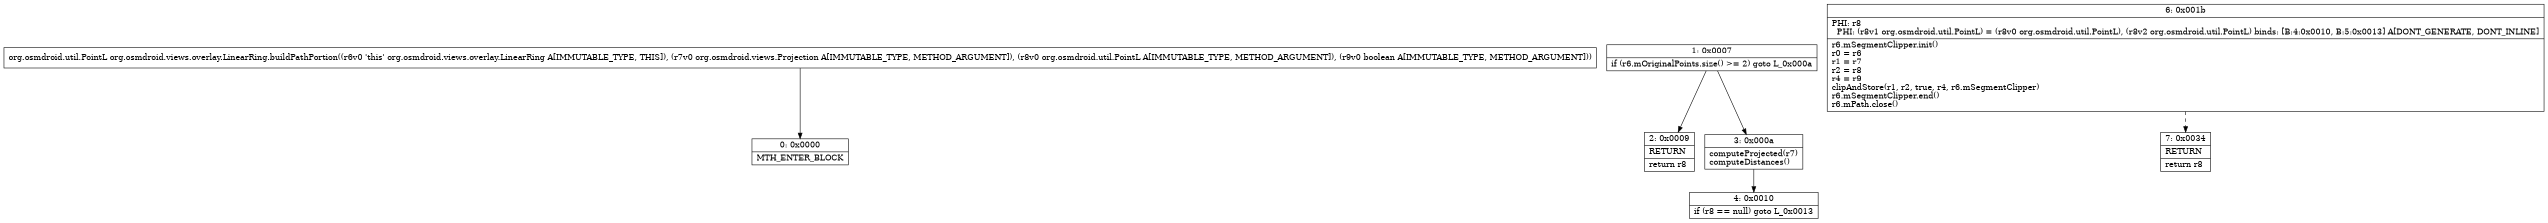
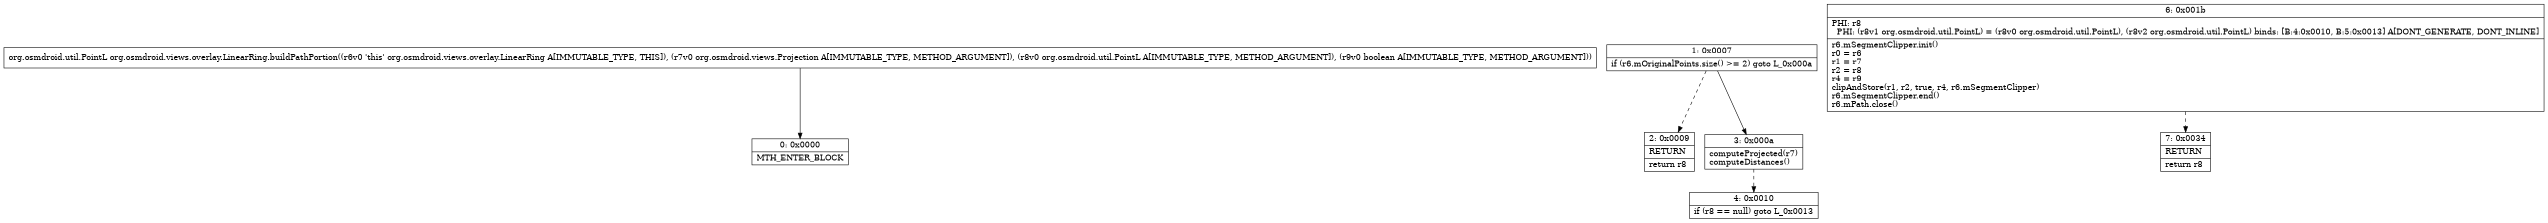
(1693, 99) -> (1693, 99)
(1754, 178) -> (1754, 178)
